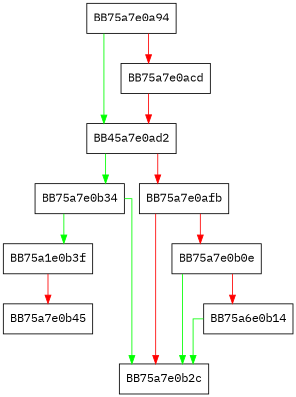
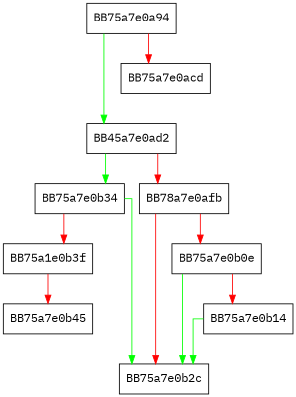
(149, 104) -> none
(184, 199) -> (184, 199)
(64, 224) -> (64, 224)
(248, 319) -> (248, 319)
